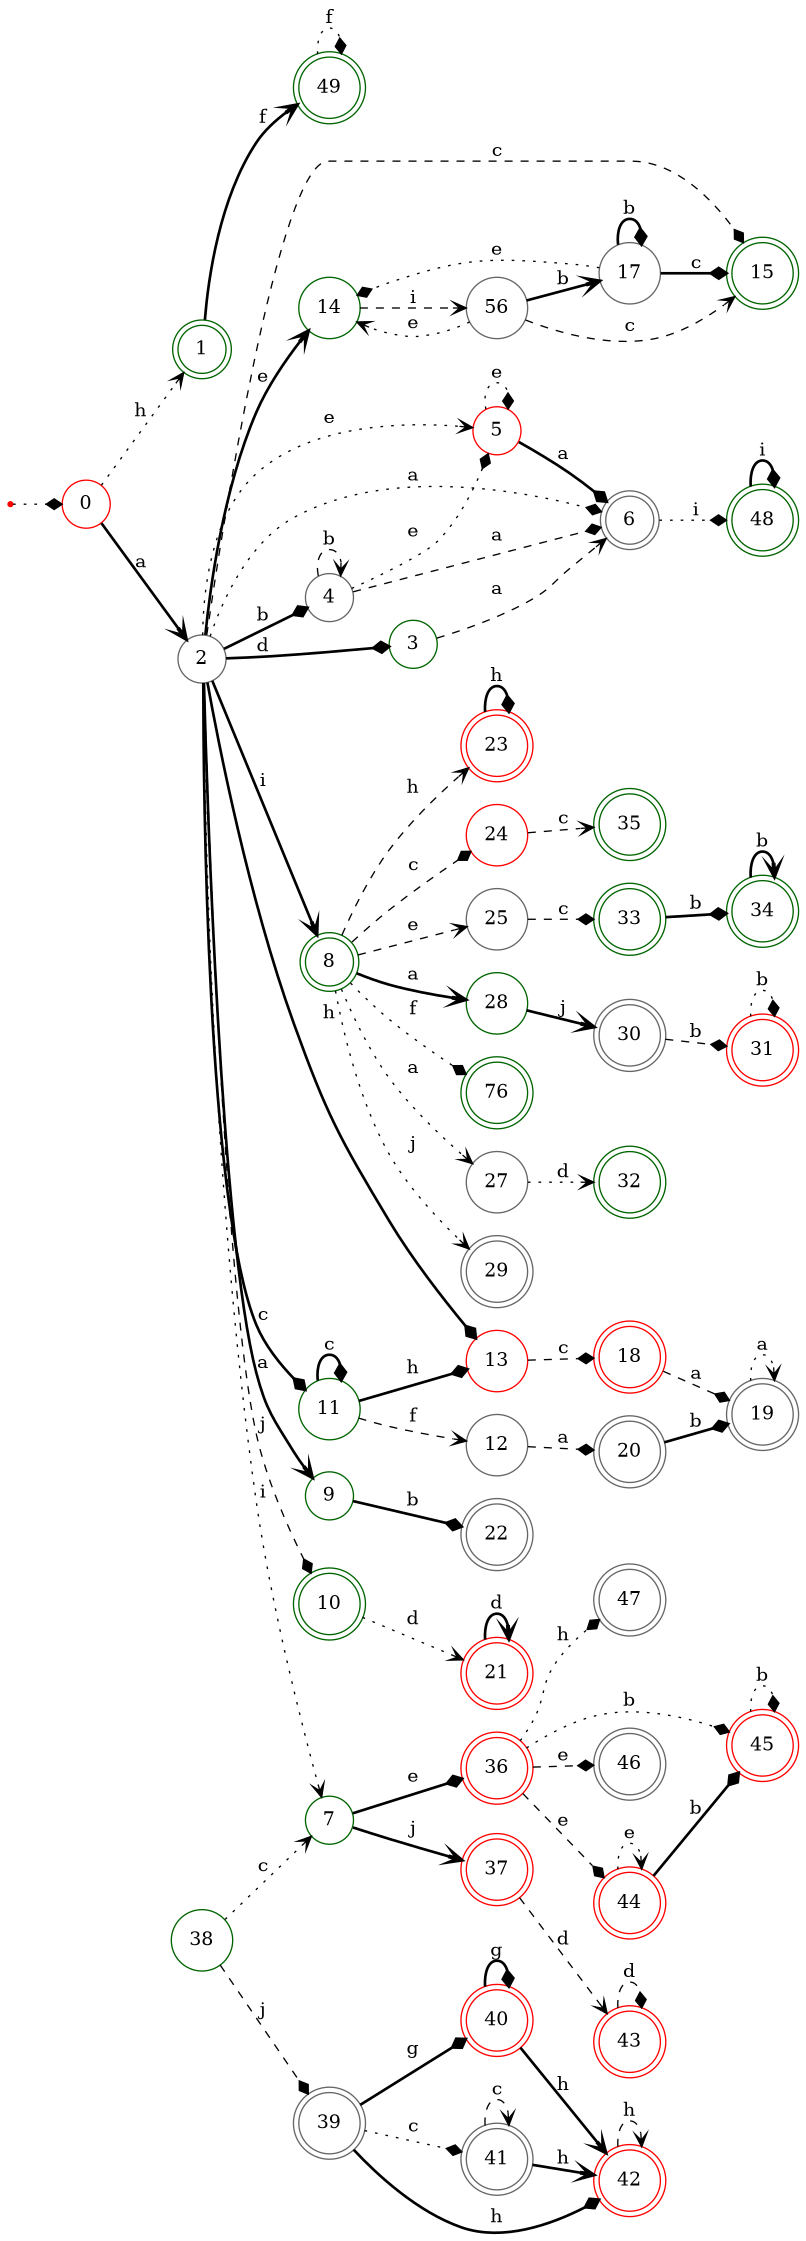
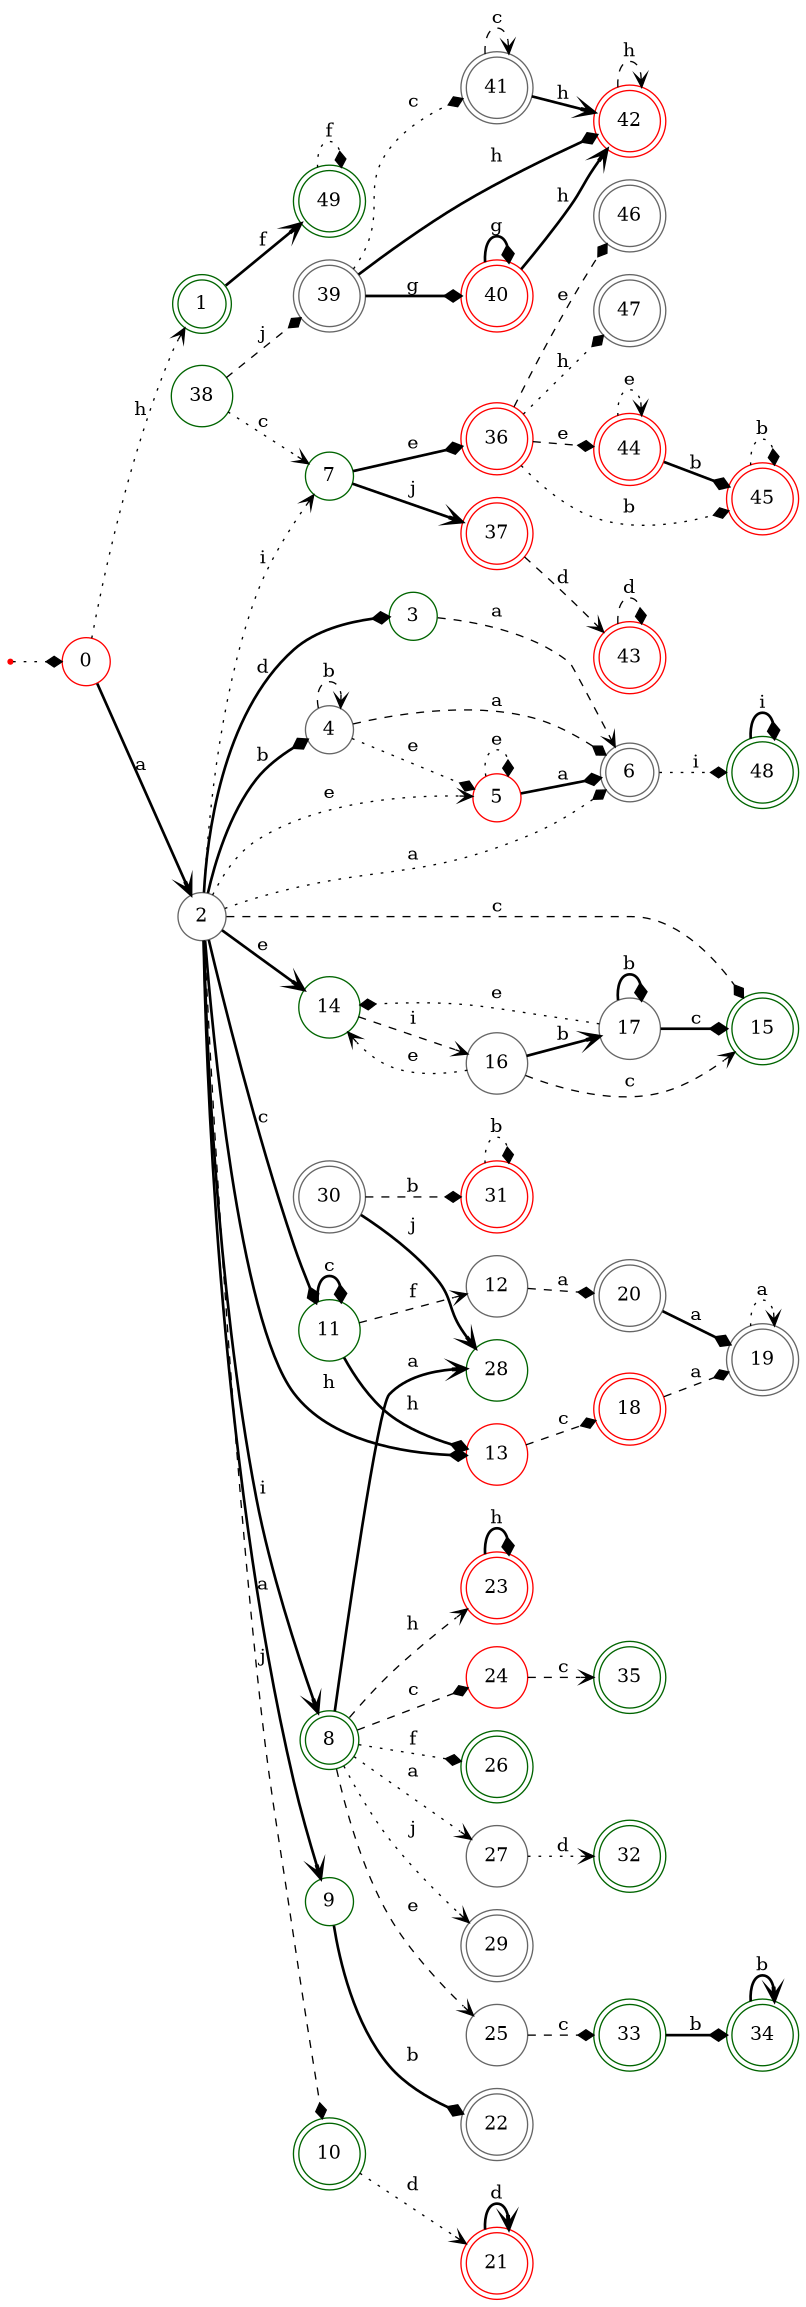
(497, 308) -> (497, 1063)
(554, 1017) -> (426, 1267)
(497, 1093) -> (497, 1767)
(696, 1422) -> (696, 1315)
